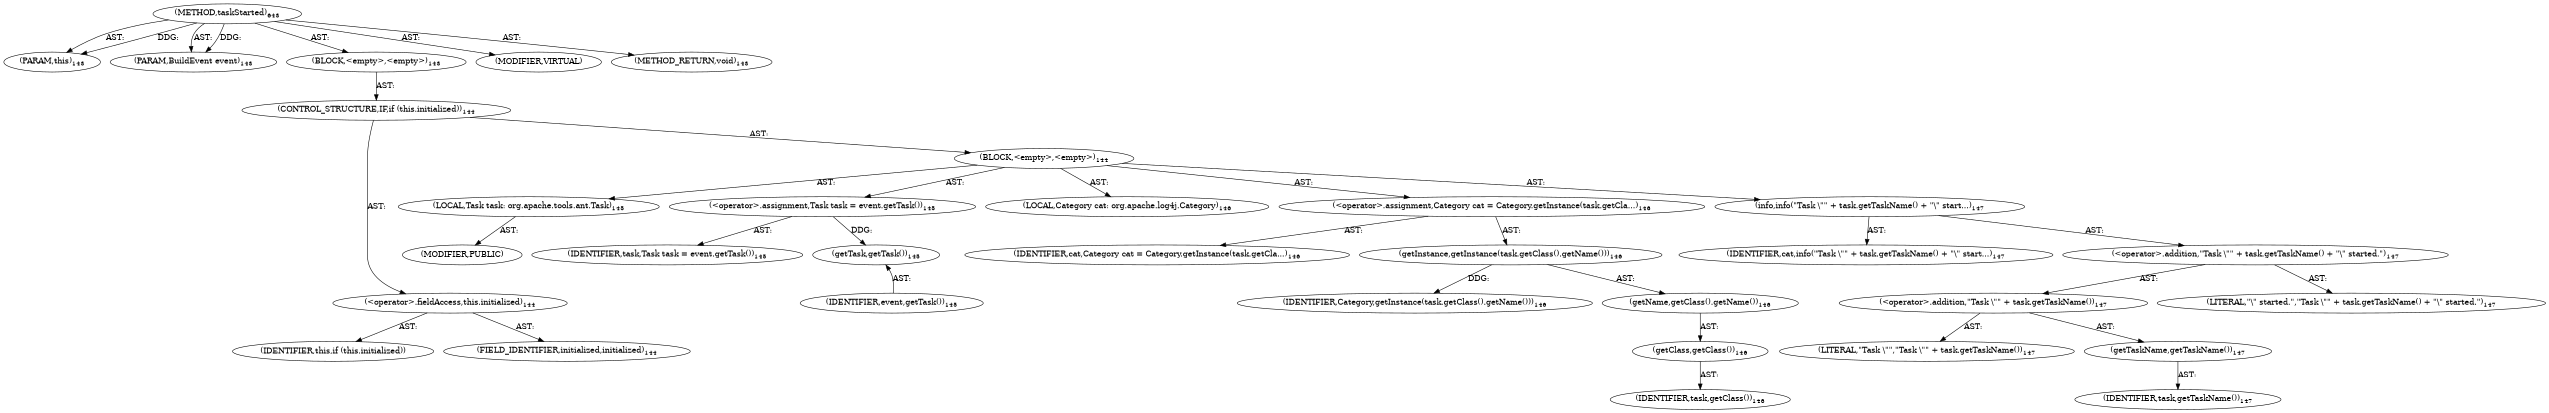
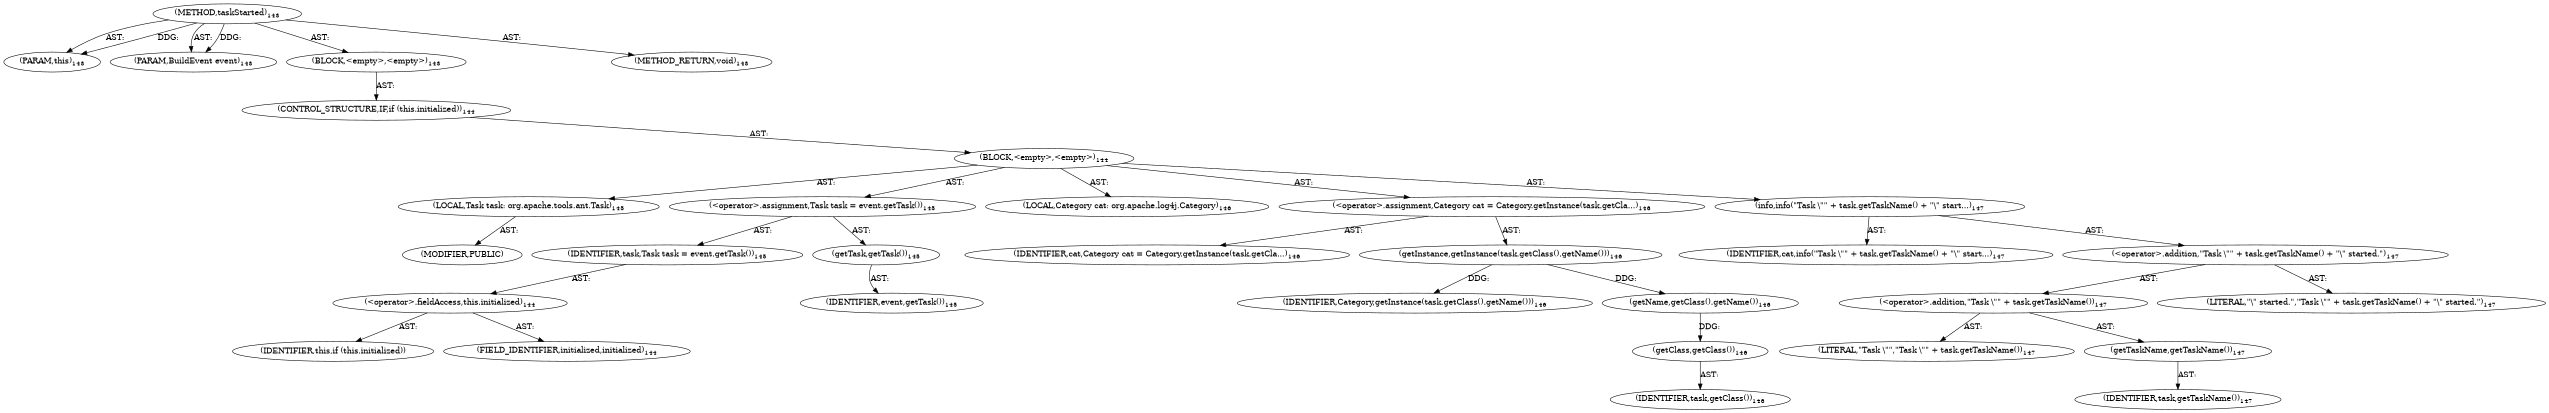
(274, 13) -> (274, 13)
(539, 62) -> none
(367, 214) -> (561, 278)
(863, 231) -> (863, 231)
(1627, 279) -> (1627, 279)
(893, 281) -> (869, 278)
(1711, 327) -> (1711, 327)
